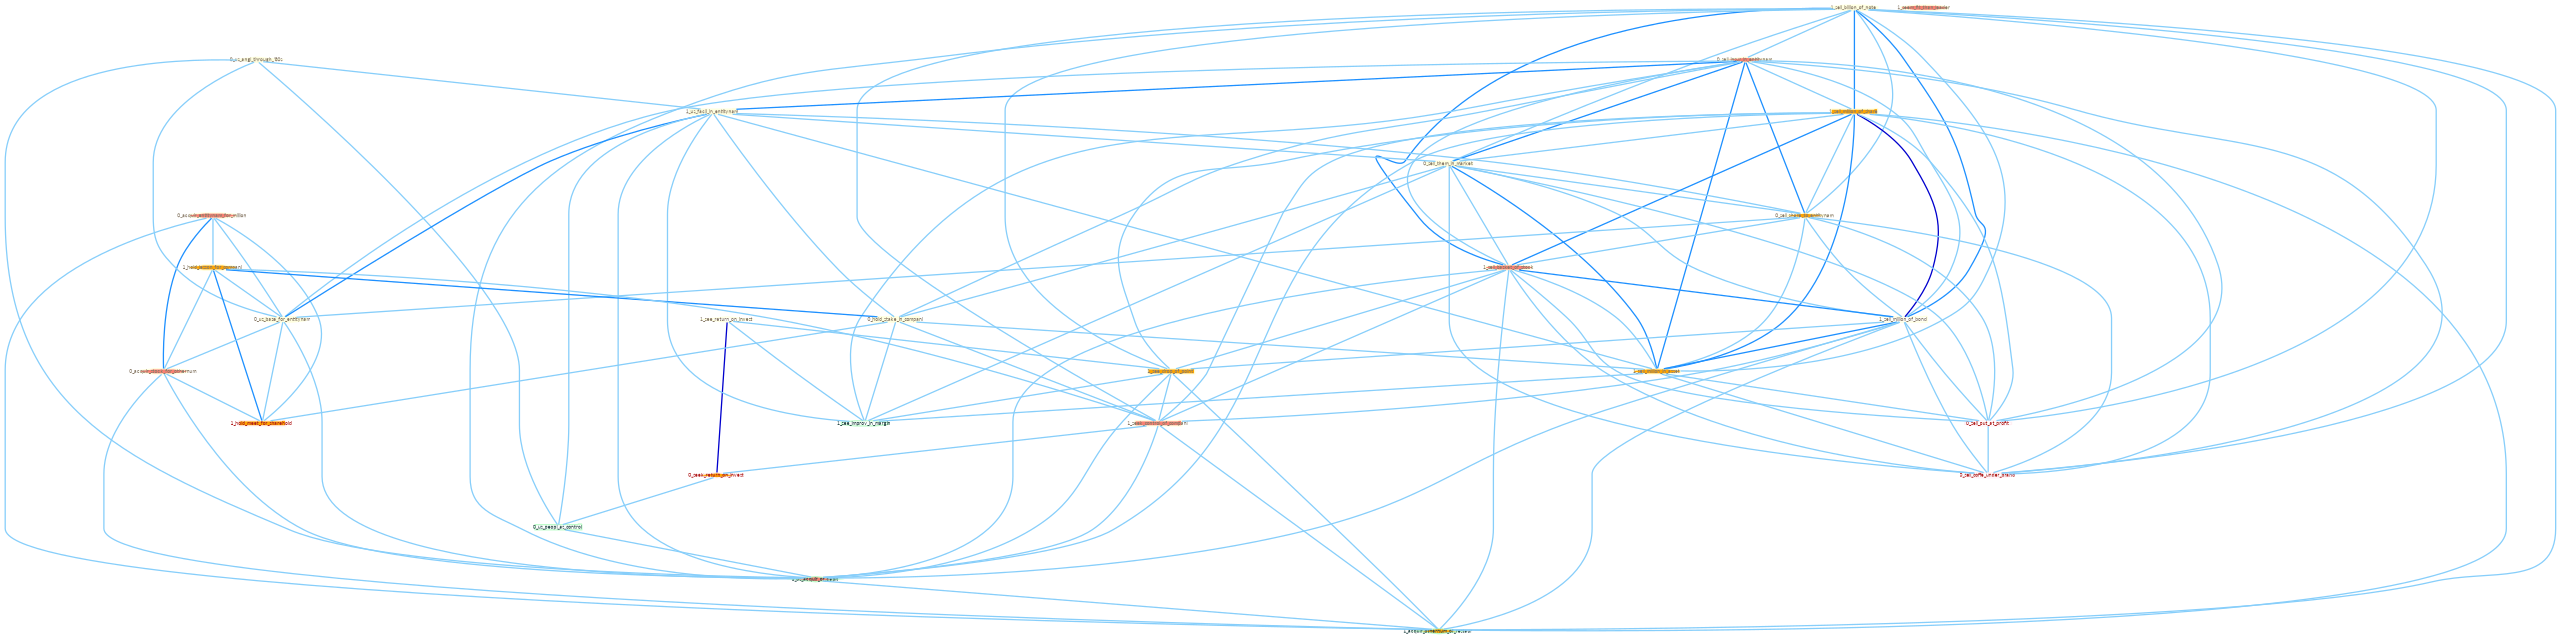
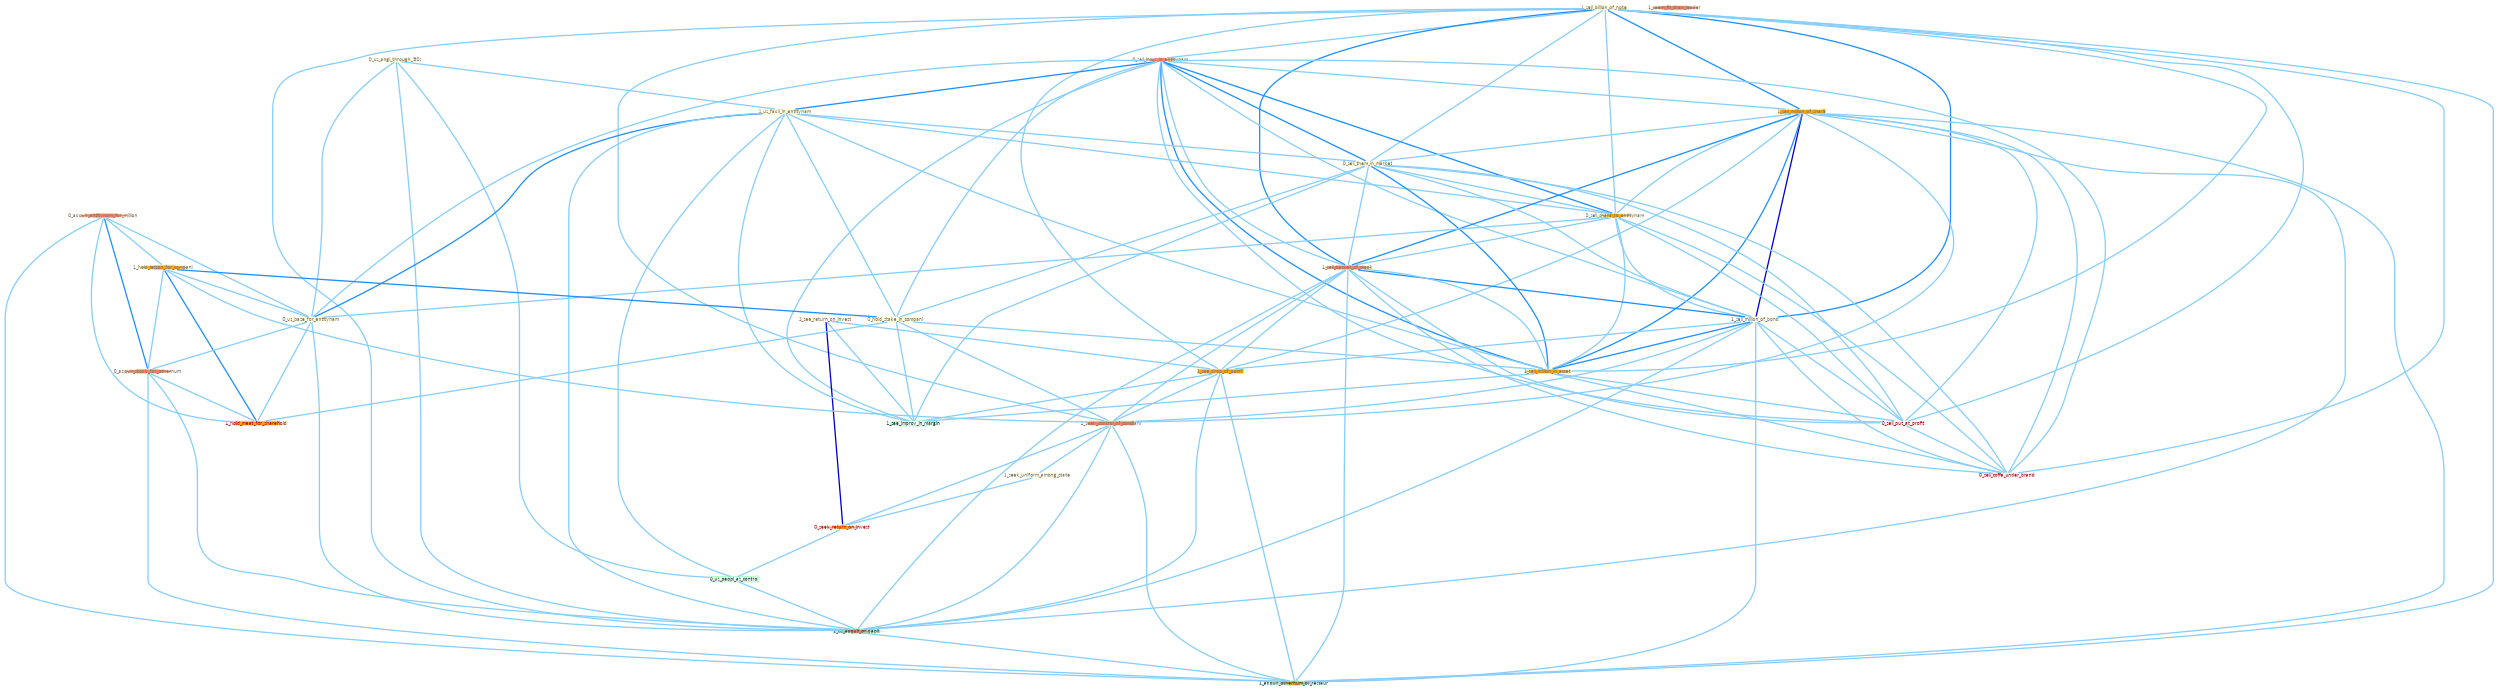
none -> (1038, 475)
